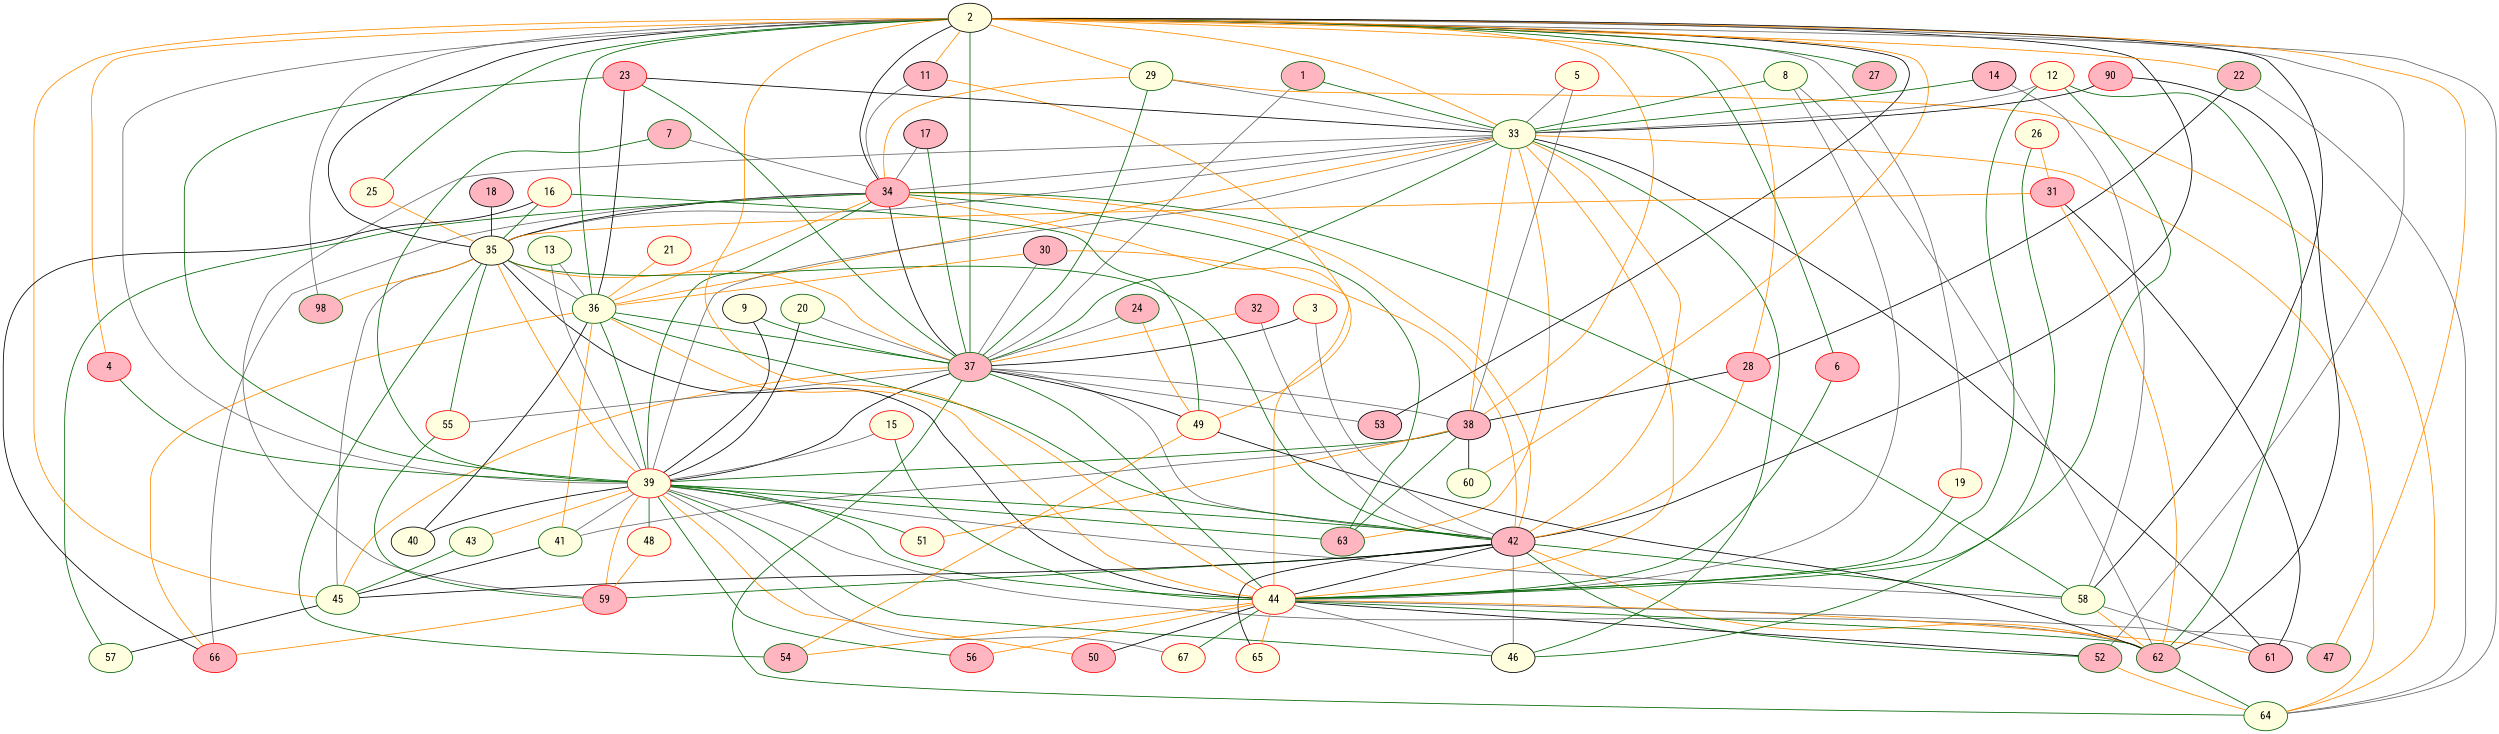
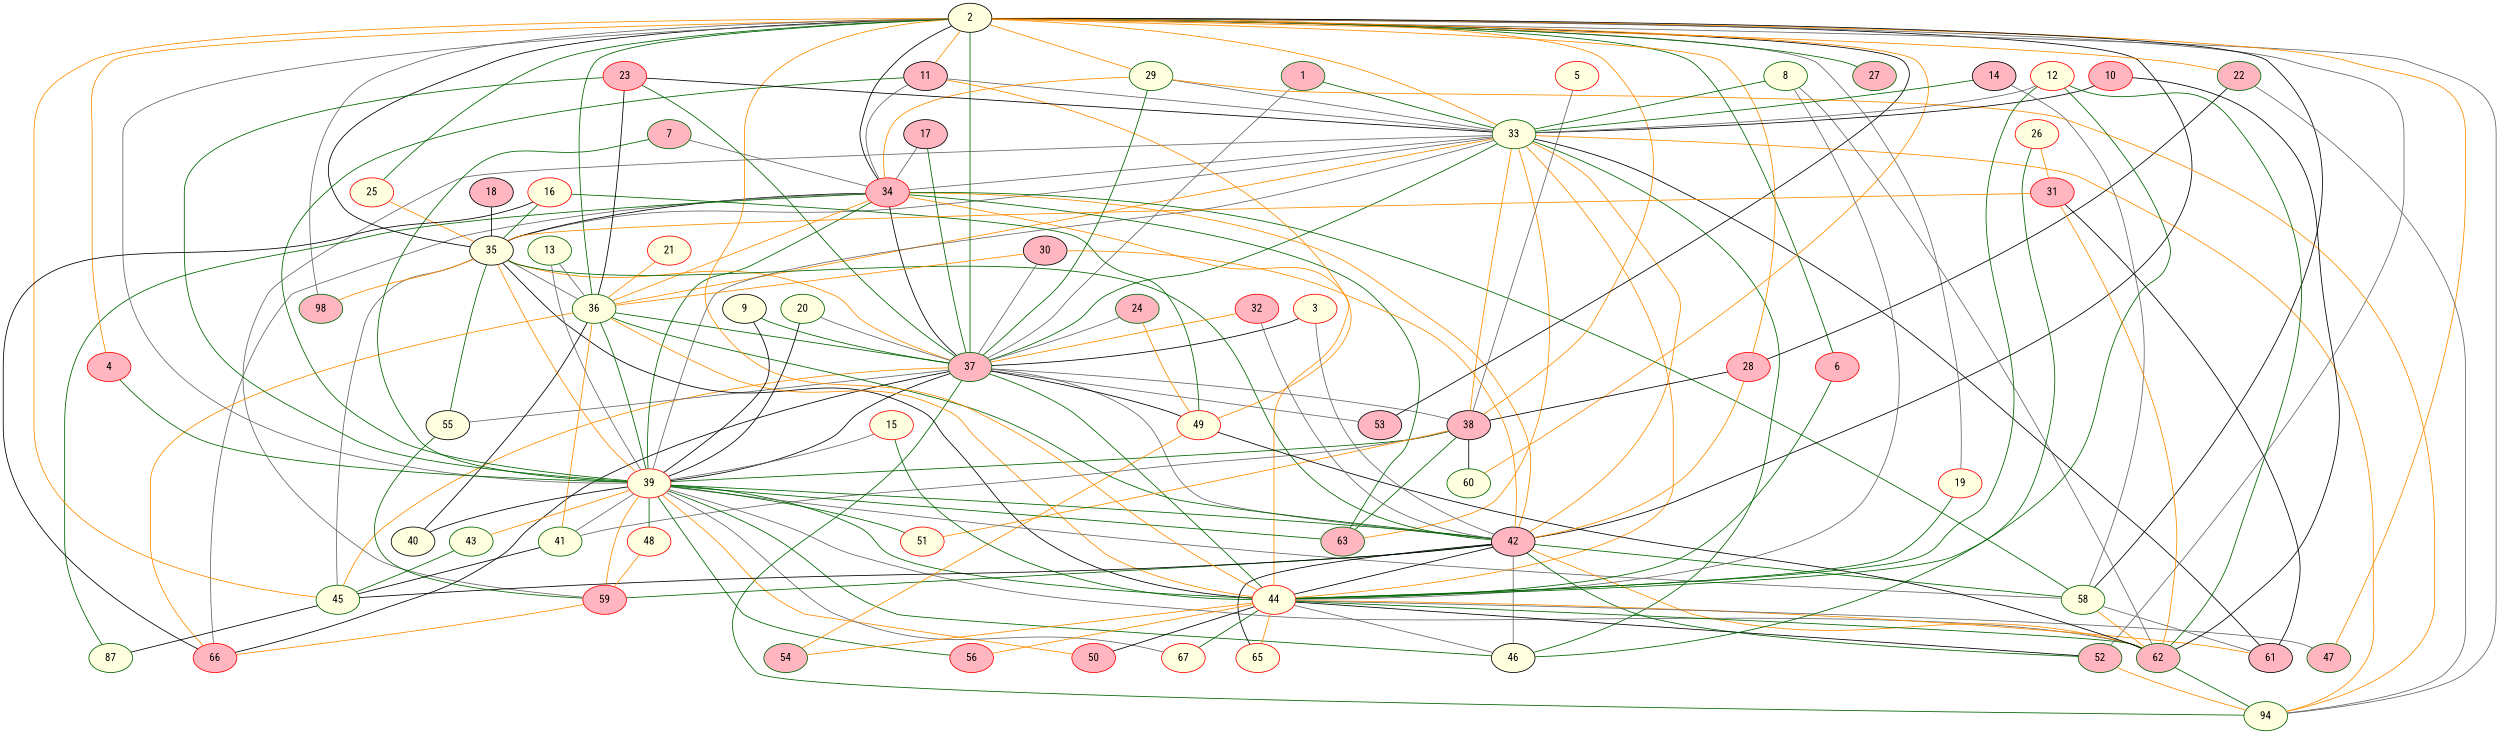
(2111, 76) -> (2111, 76)
(1546, 105) -> (1220, 105)
none -> (347, 176)
(448, 425) -> (448, 425)
none -> (615, 471)
(334, 626) -> none
(111, 658) -> (111, 658)
(2266, 716) -> (2266, 716)
